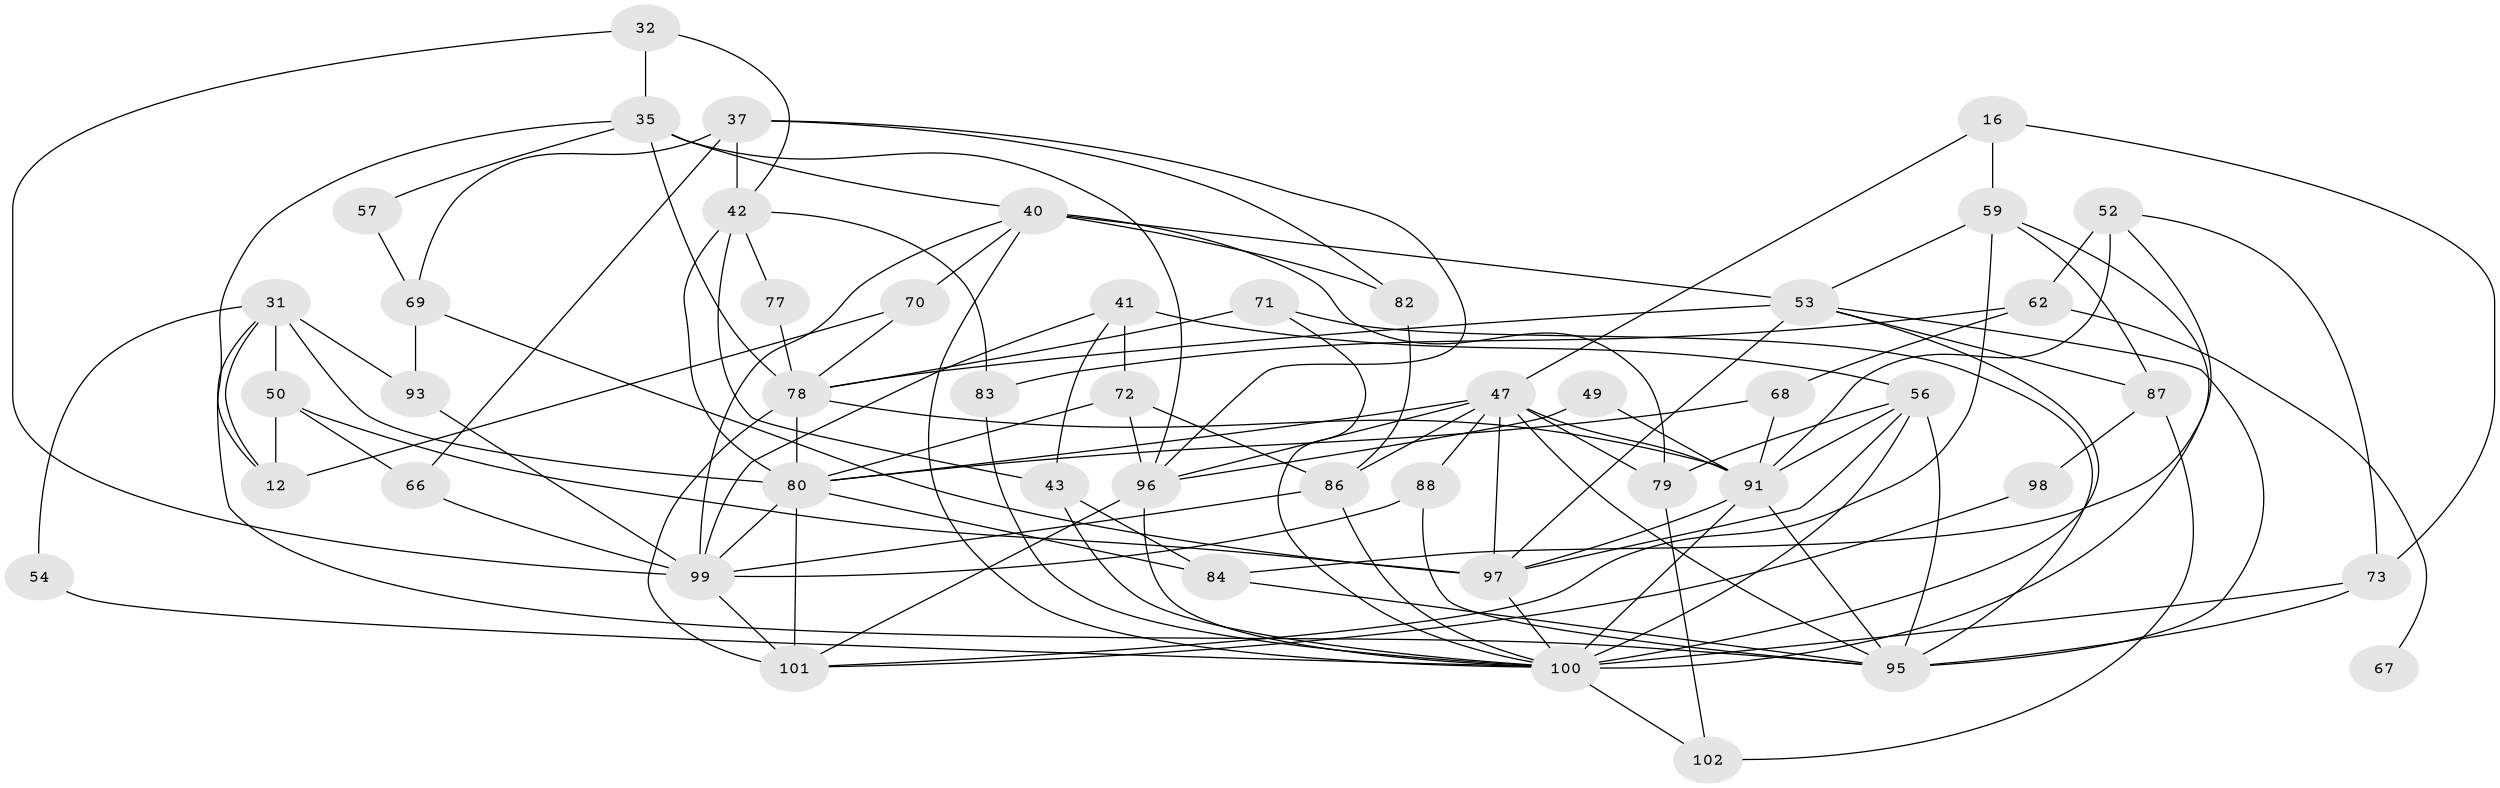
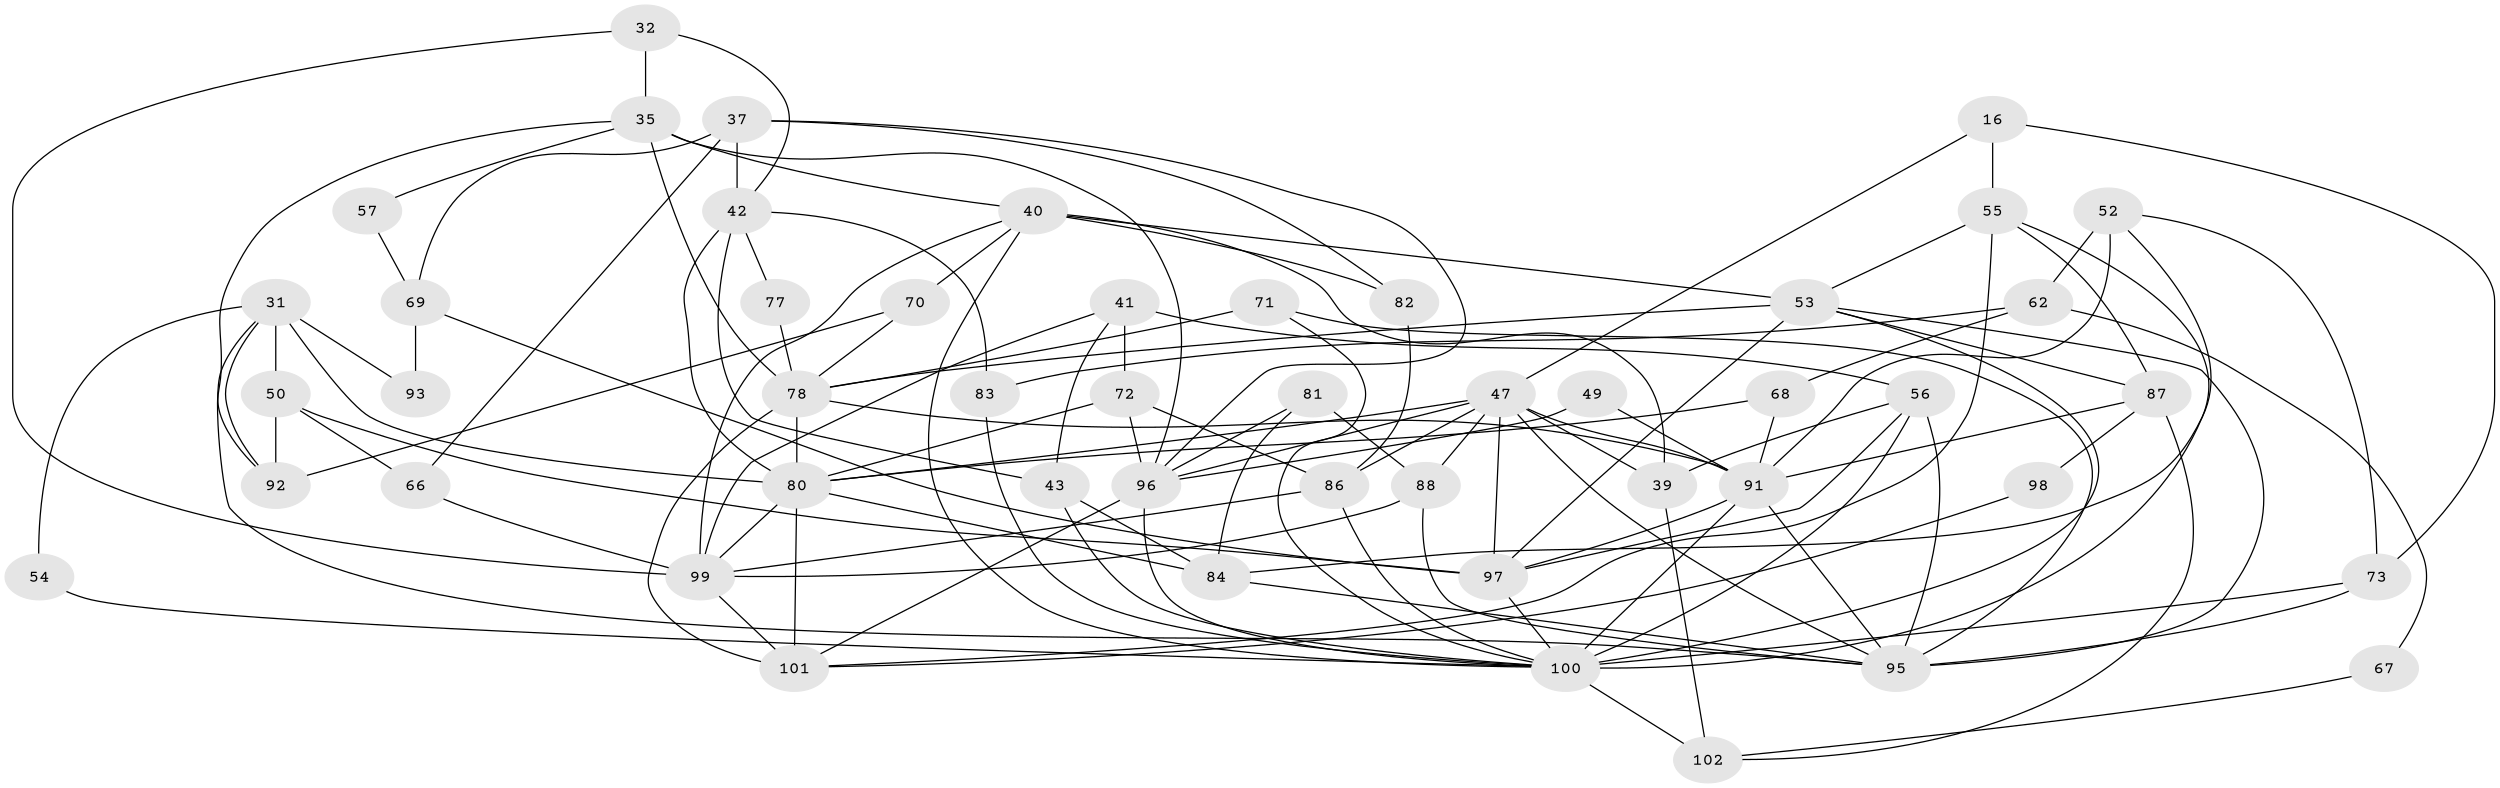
(1993, 211) -> (1993, 211)
none -> (1313, 394)
(1837, 440) -> (1964, 438)
(276, 485) -> (276, 485)
(1662, 485) -> (1662, 485)
(564, 489) -> none
none -> (2047, 722)
